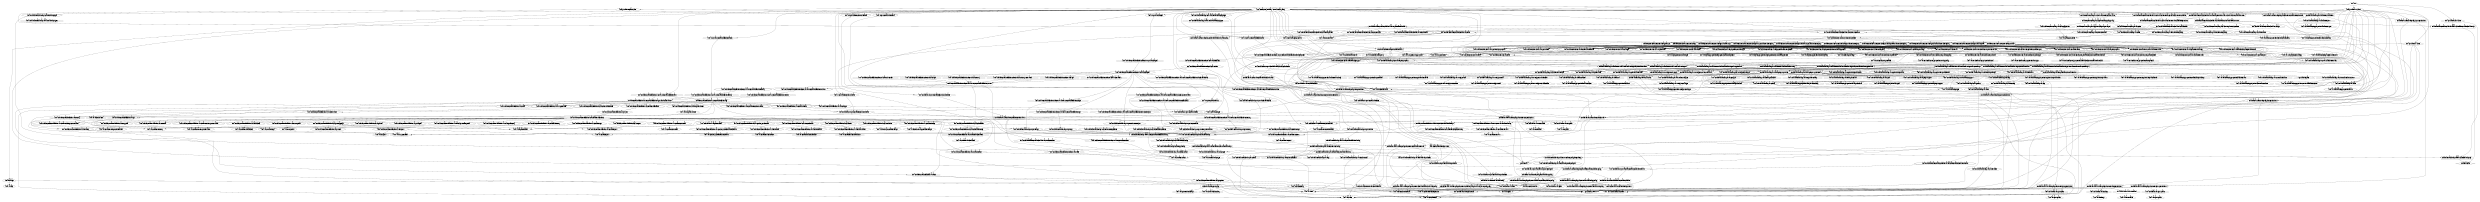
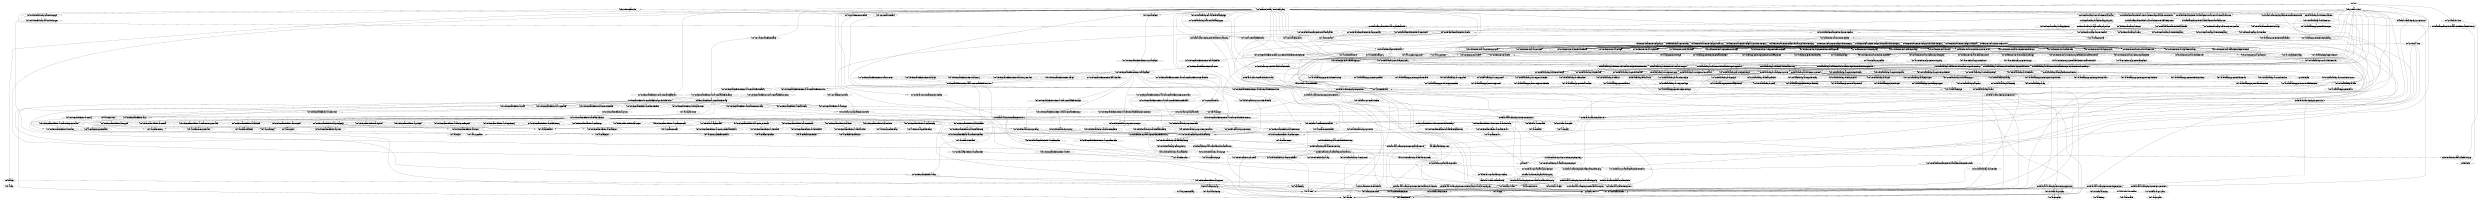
(1009, 118) -> (1009, 118)
(1492, 181) -> (1492, 181)
